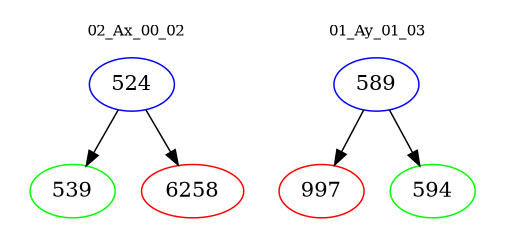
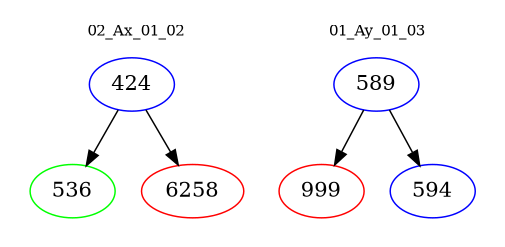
(136, 32) -> (136, 32)
(132, 84) -> (132, 84)
(73, 191) -> (73, 191)
(322, 191) -> (322, 191)
(433, 191) -> (433, 191)
